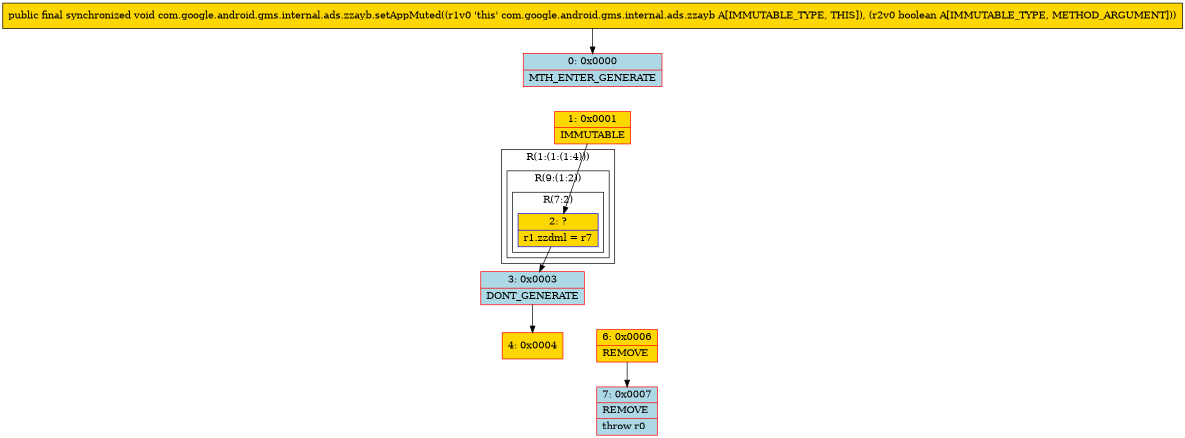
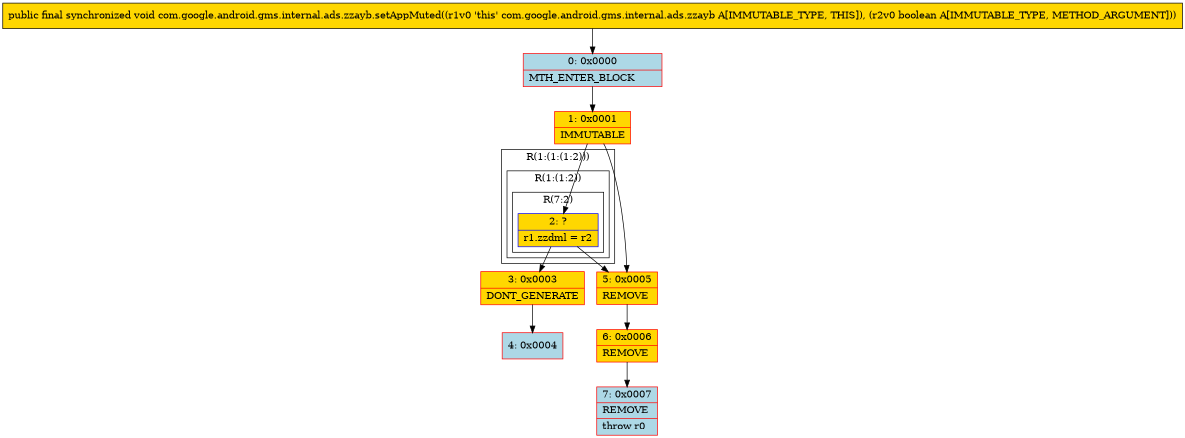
(593, 78) -> (582, 78)
none -> (593, 96)
(558, 157) -> (558, 157)
(558, 179) -> (558, 179)
(558, 238) -> (558, 238)
(533, 288) -> (533, 288)
none -> (627, 288)
(533, 346) -> (533, 346)
